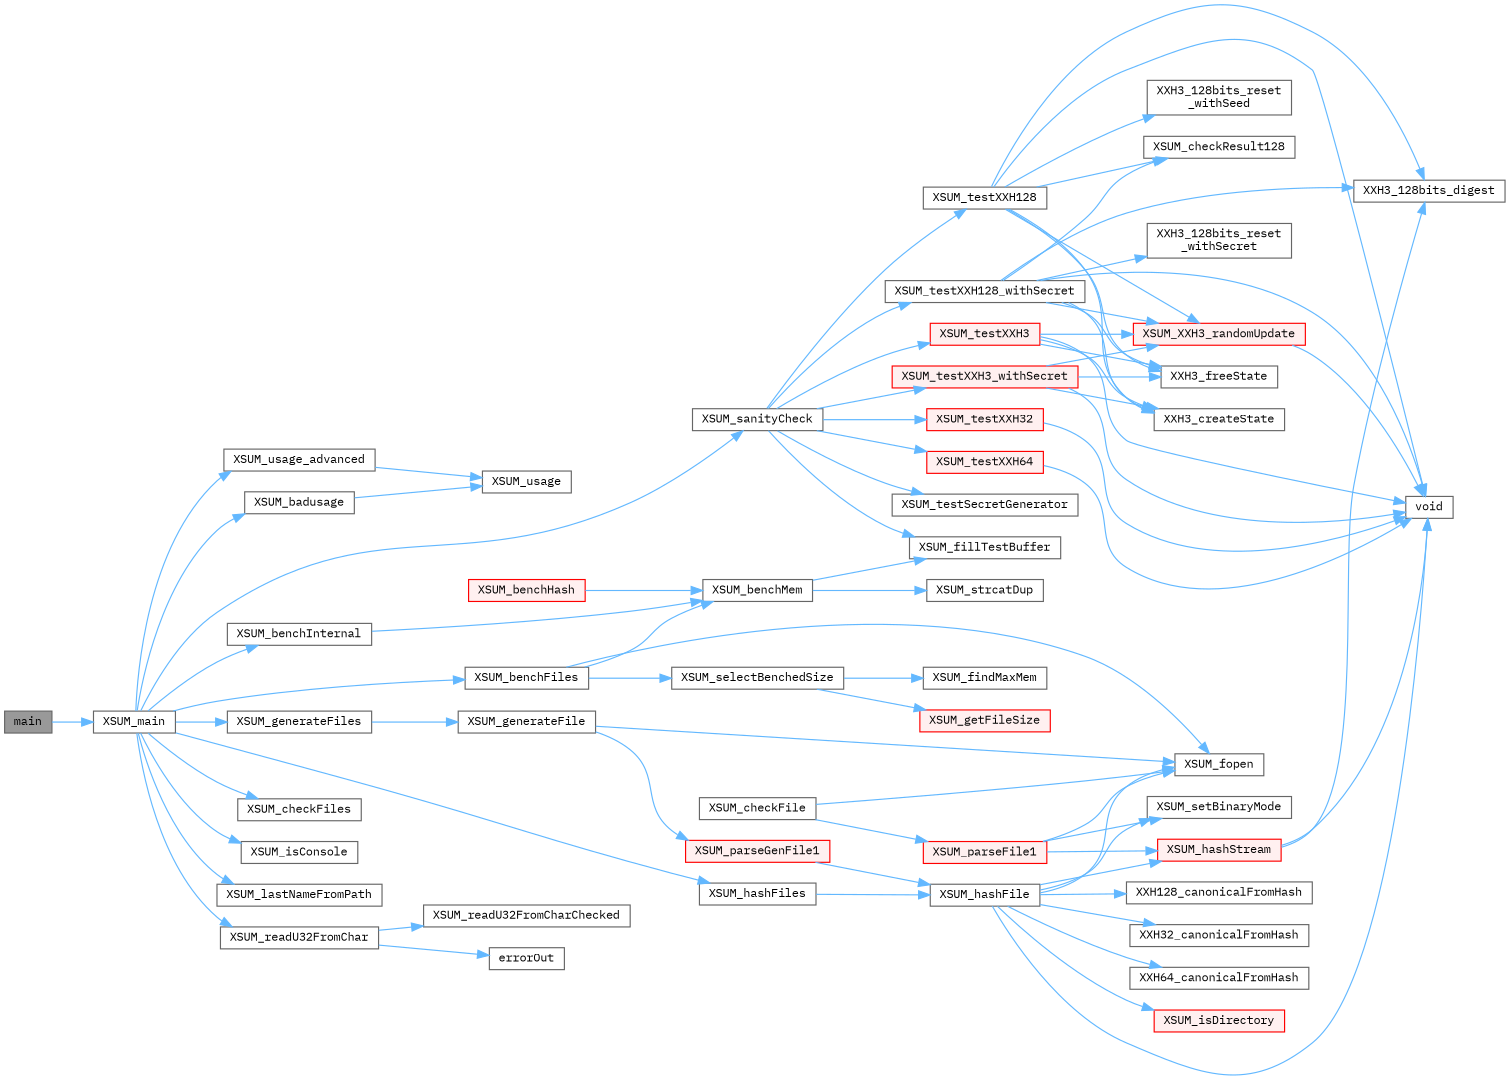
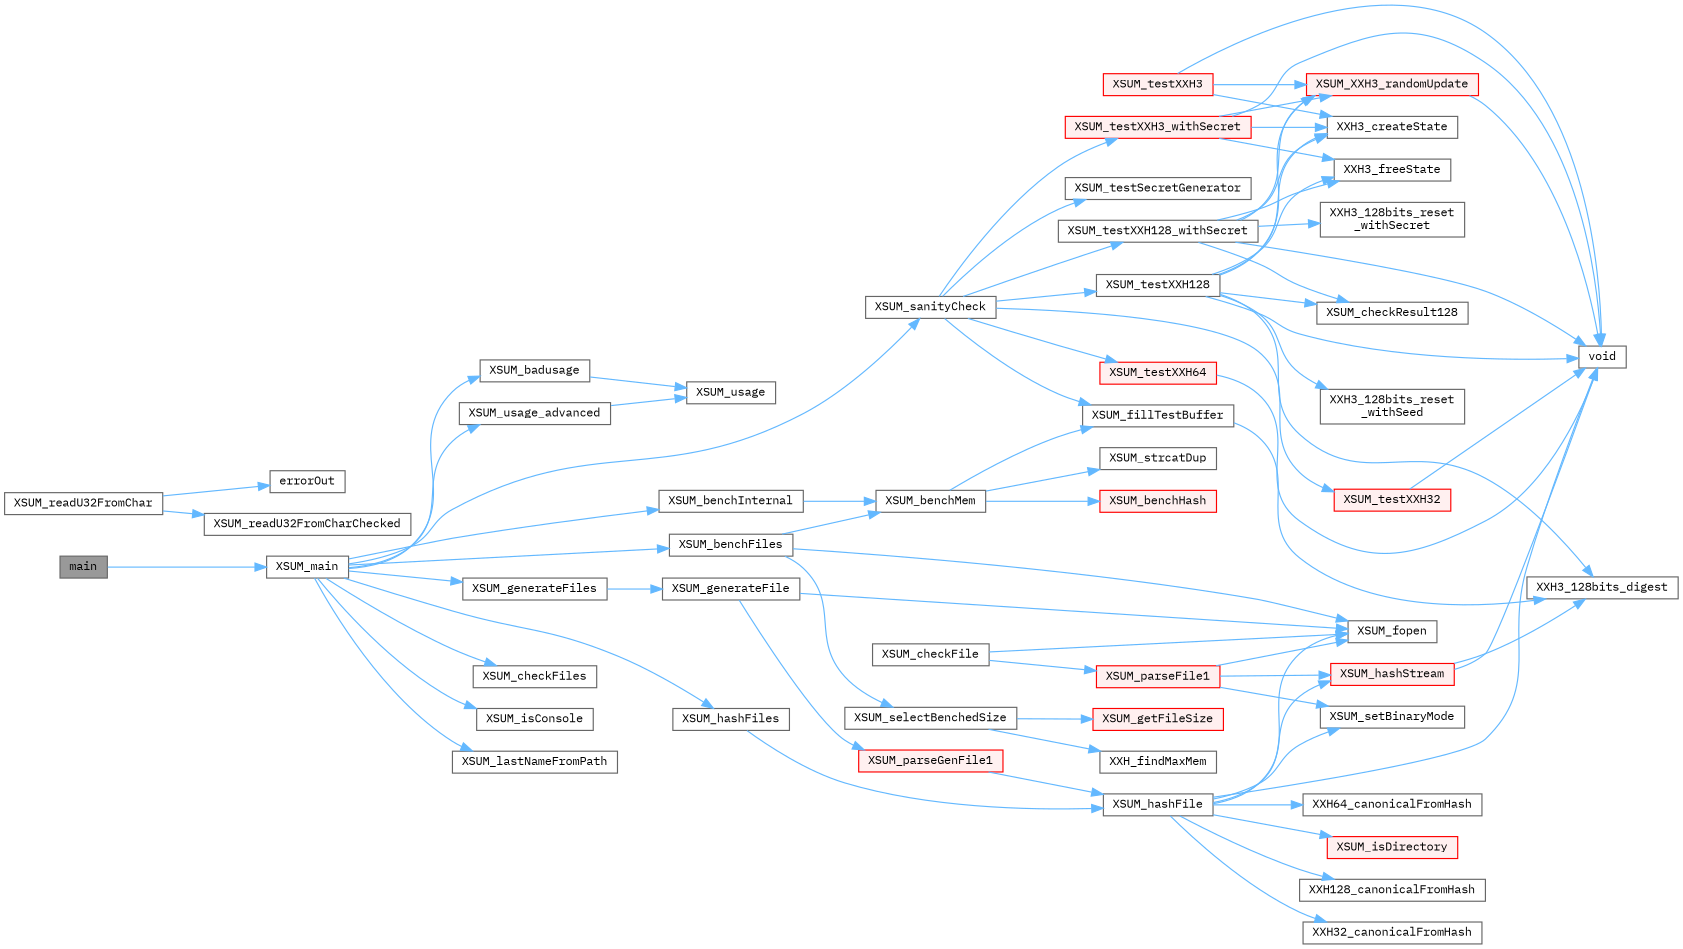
(1163, 204) -> (1335, 579)
(1095, 354) -> none
(845, 372) -> none
(638, 590) -> (1037, 501)
(985, 678) -> (1158, 762)
(163, 835) -> none
